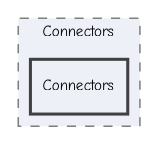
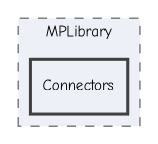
(79, 33) -> (79, 33)
